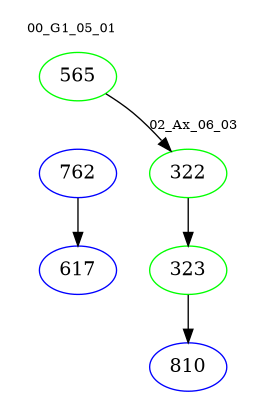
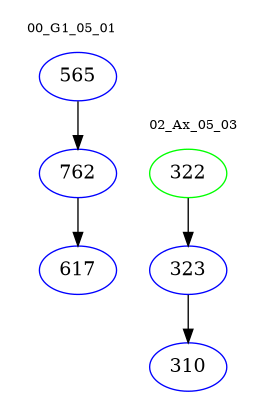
(78, 77) -> (78, 77)
(148, 126) -> (78, 118)
(194, 126) -> (194, 126)
(188, 270) -> (188, 270)
(188, 367) -> (188, 367)
